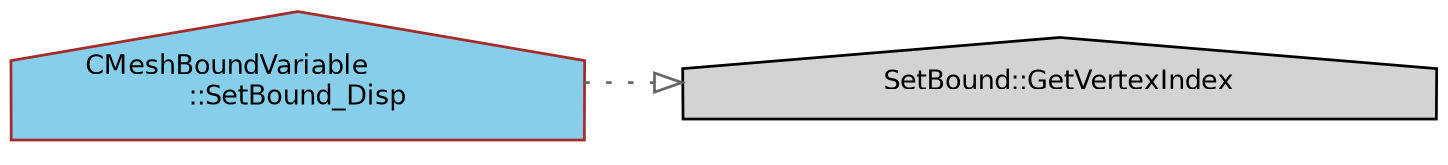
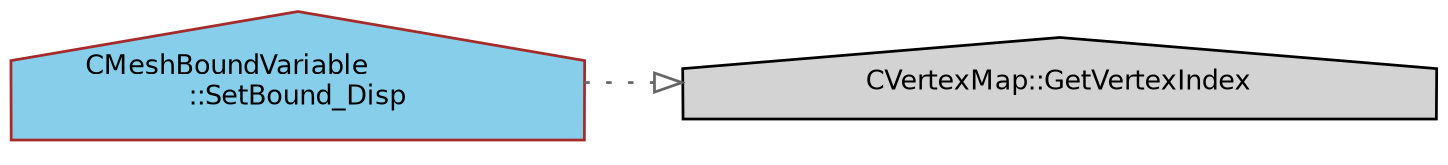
(1060, 83) -> (1060, 83)
